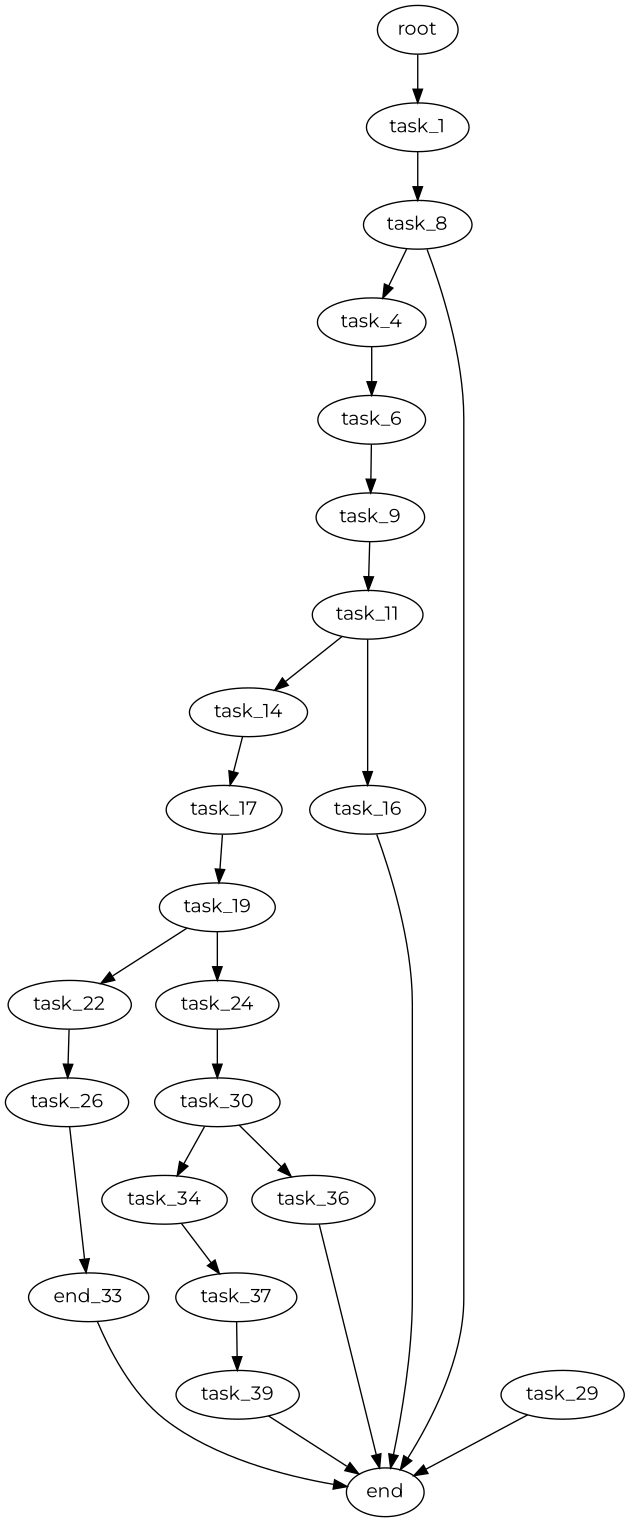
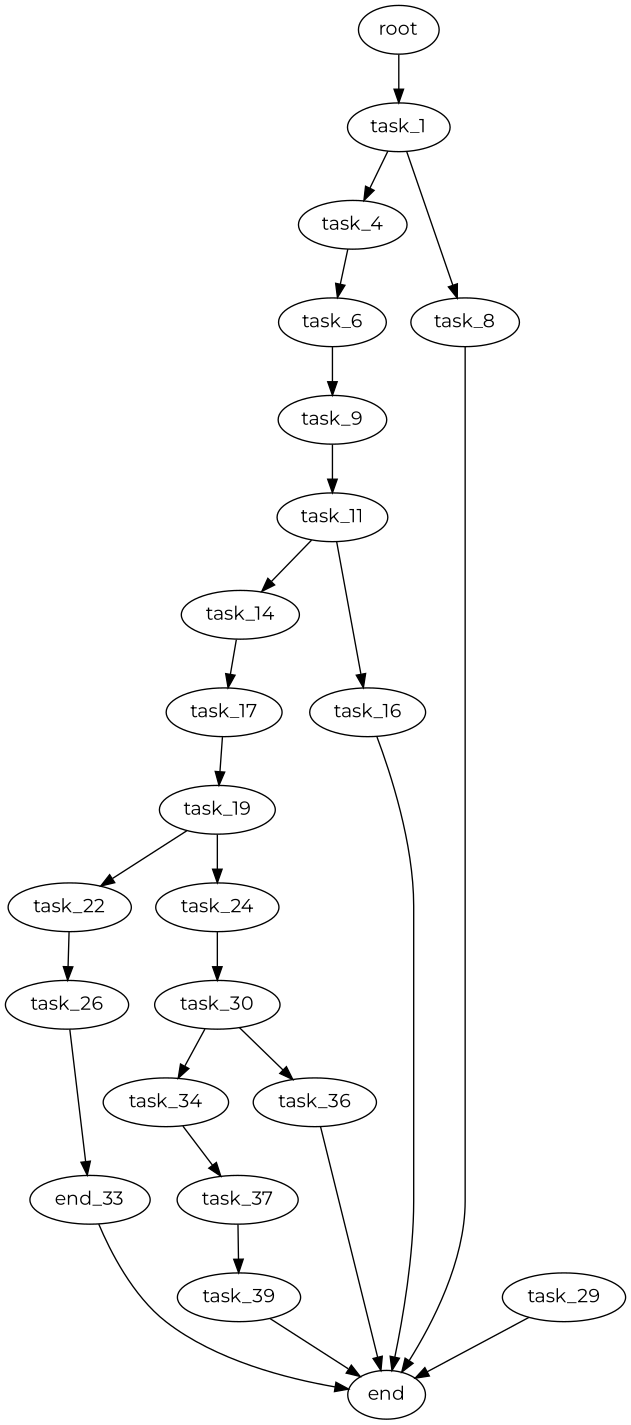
(398, 268) -> (379, 170)
